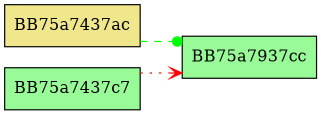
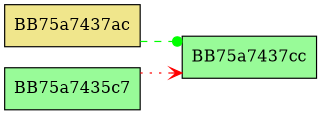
(249, 57) -> (249, 57)
(72, 89) -> (72, 89)
